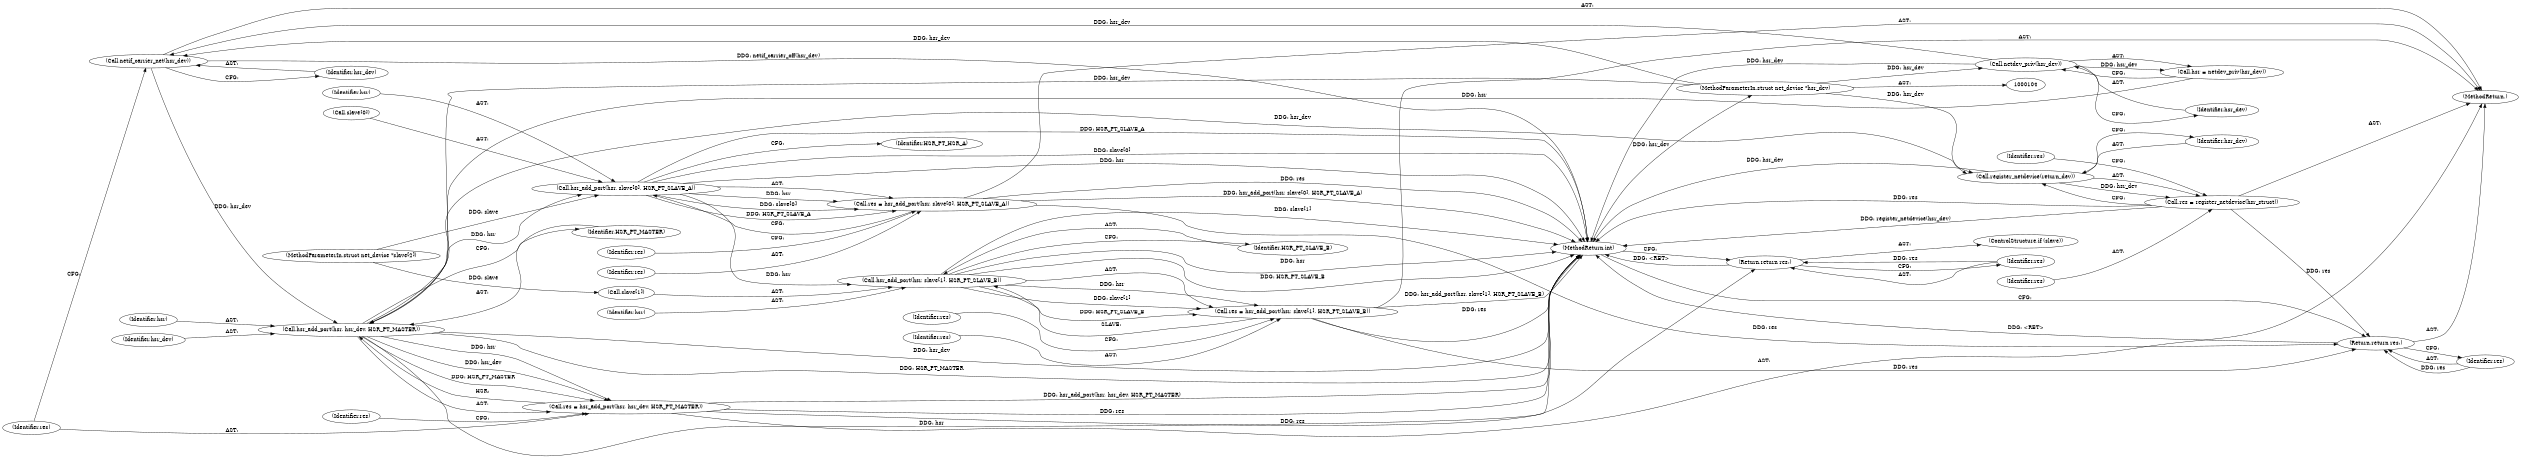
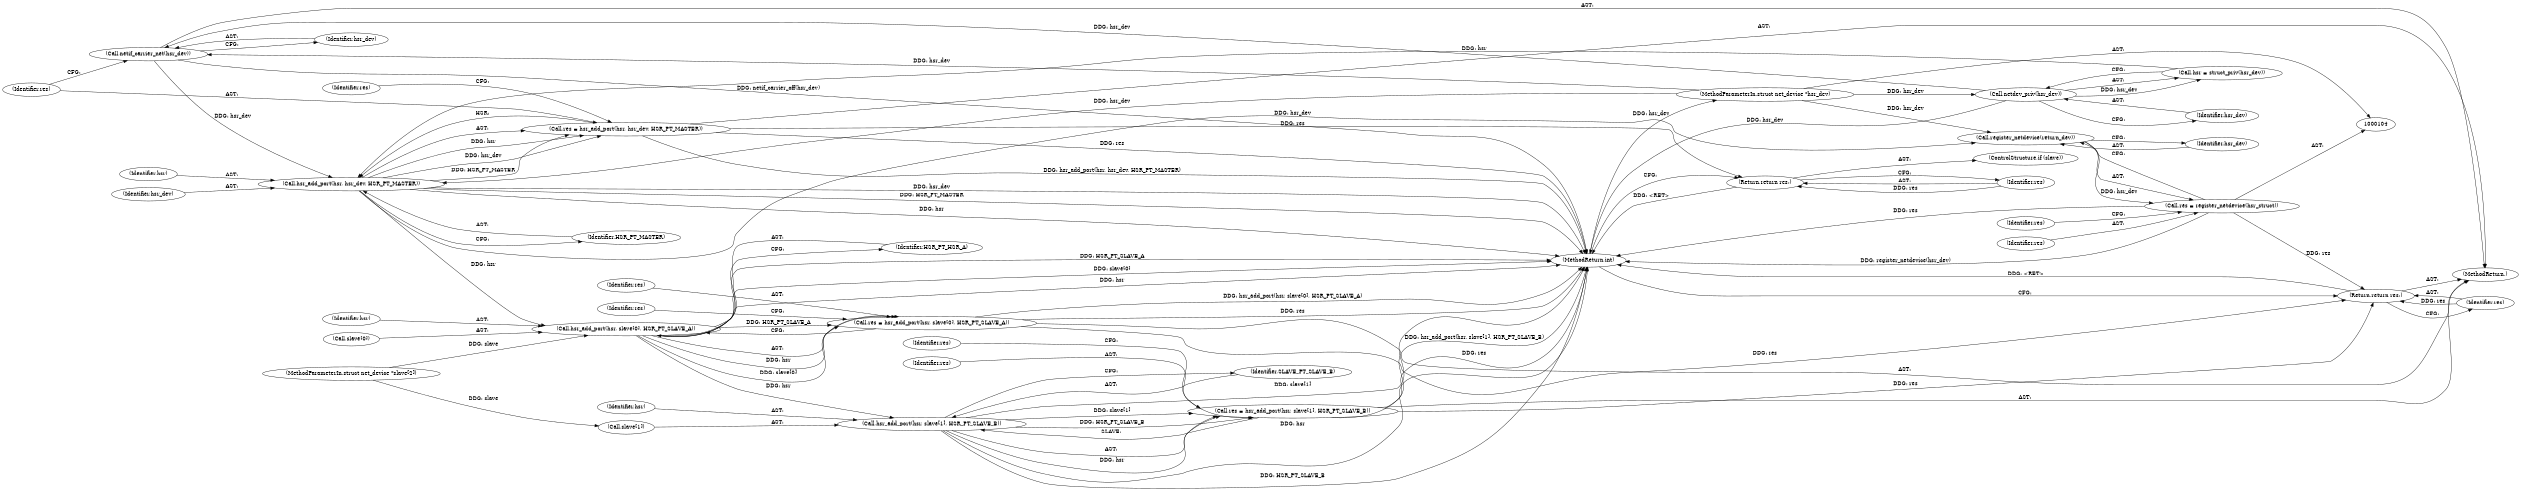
(2222, 72) -> (2222, 73)
(2353, 150) -> (2298, 166)
(1783, 167) -> none
none -> (739, 246)
(1293, 248) -> (1293, 372)
